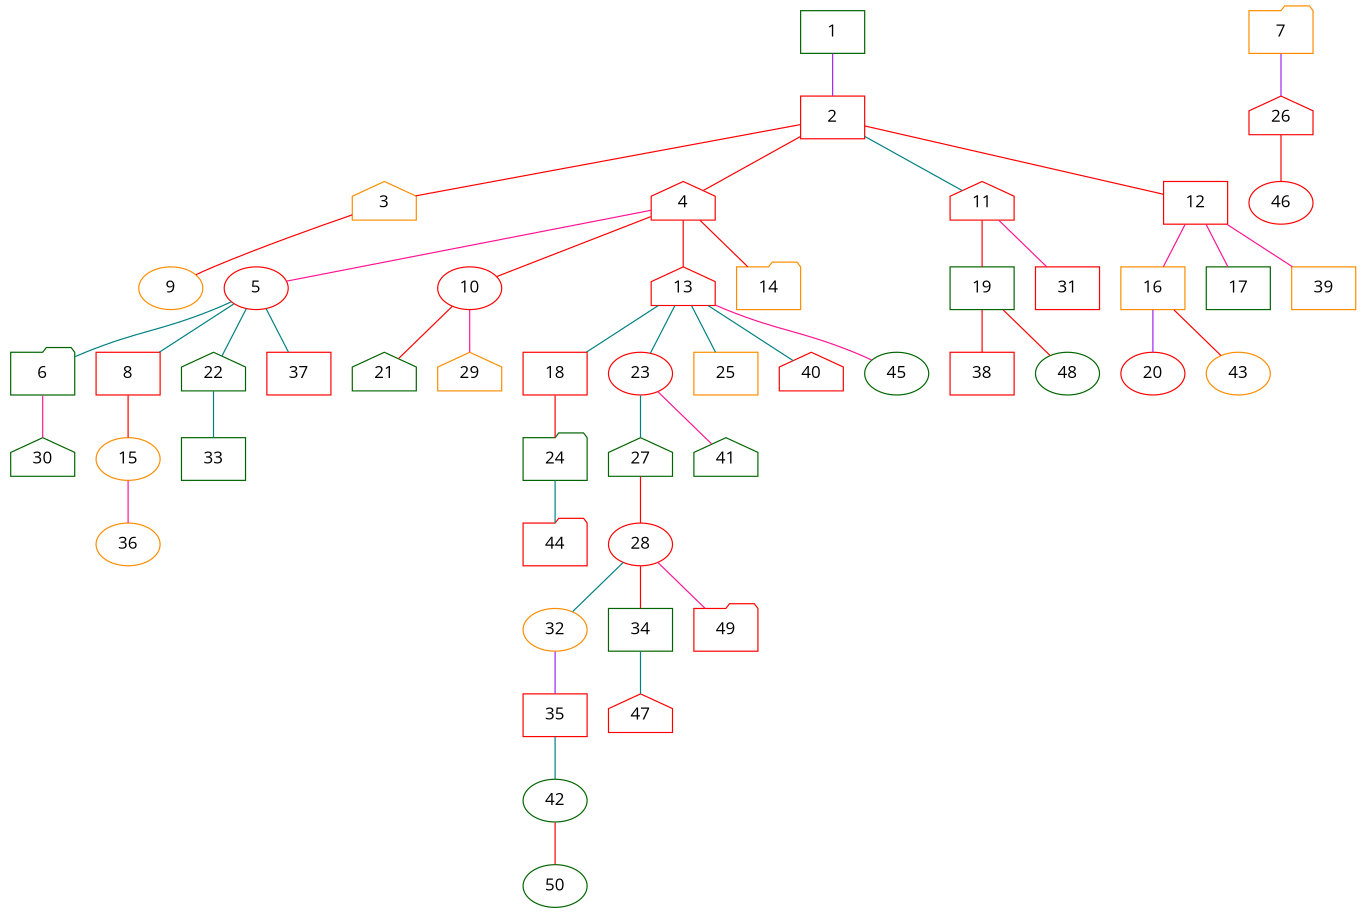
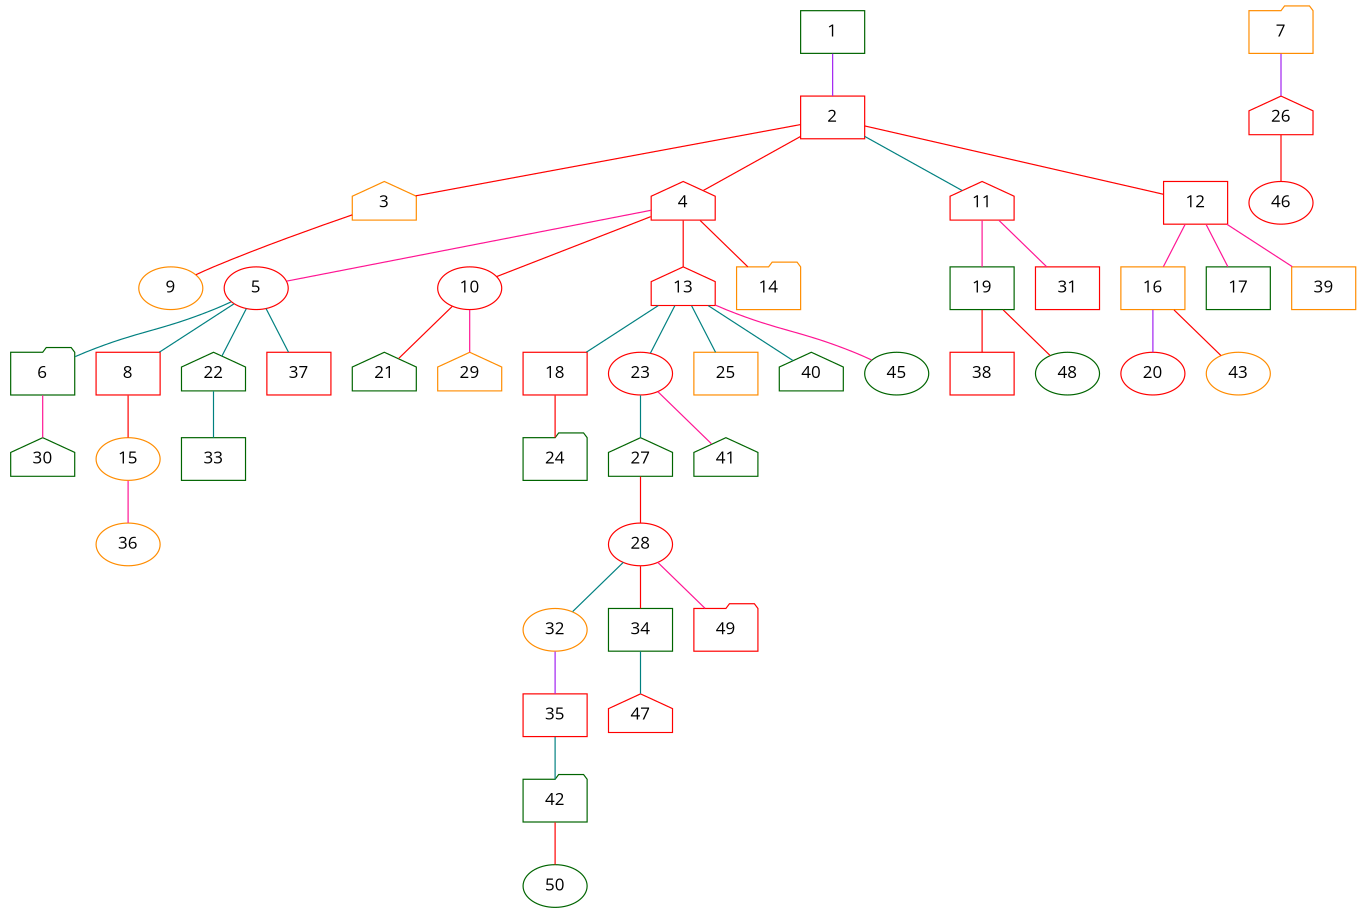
(982, 244) -> (982, 244)
(811, 374) -> (811, 374)
(555, 544) -> none
(555, 801) -> (555, 801)
